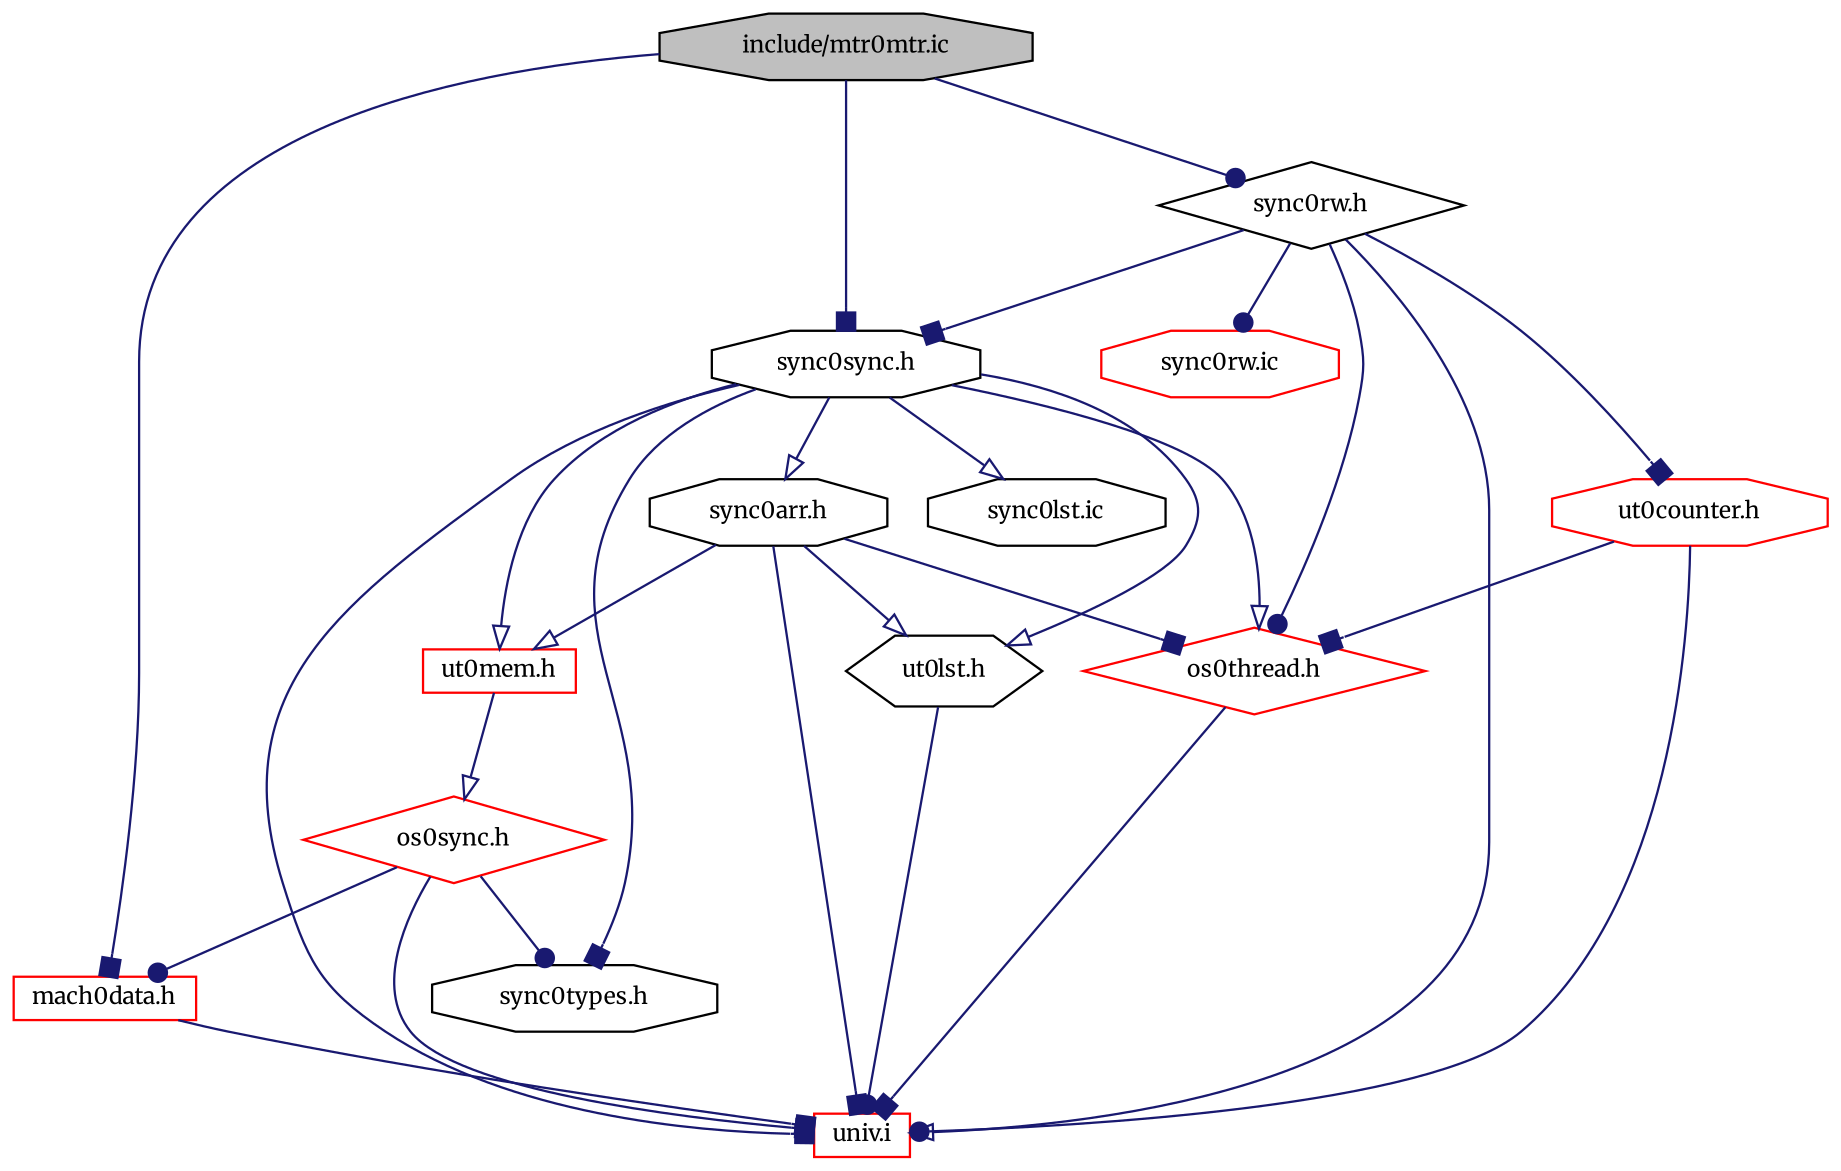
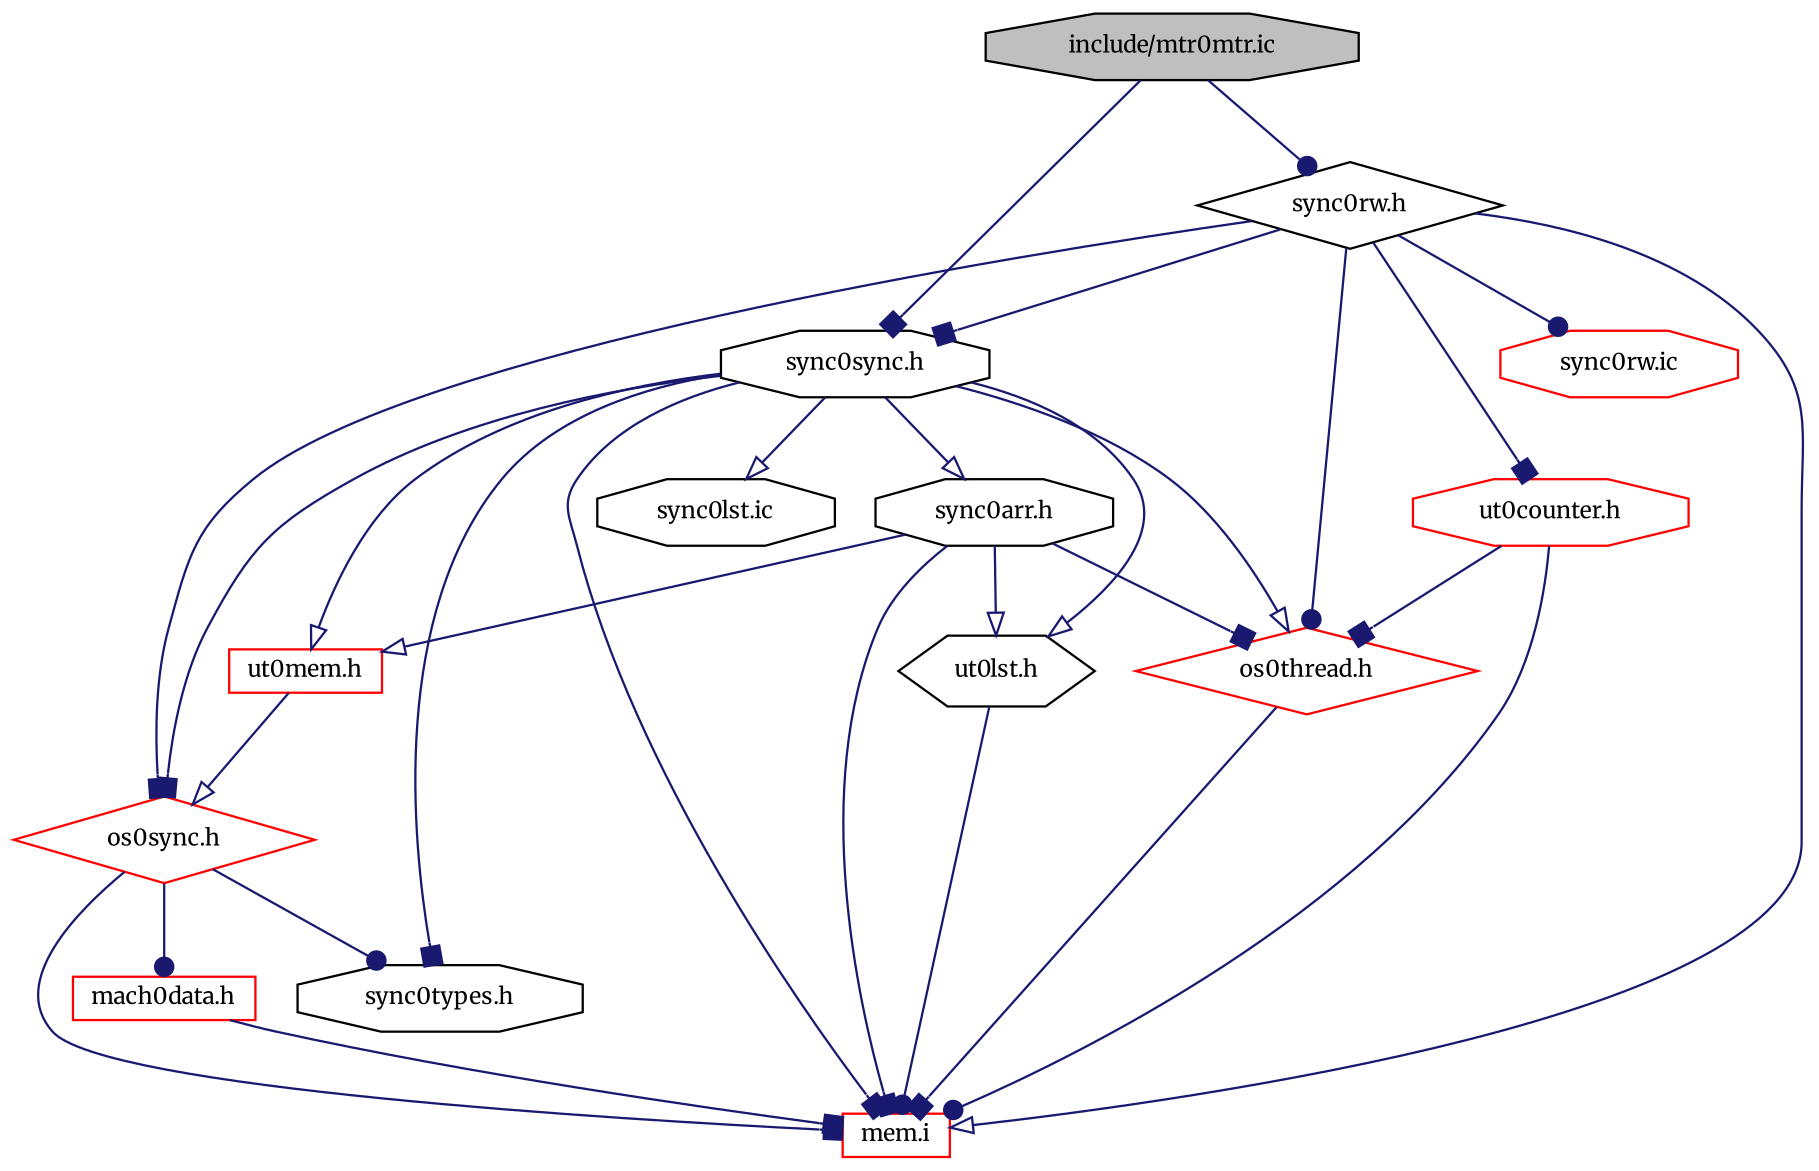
(145, 328) -> none
none -> (584, 348)
none -> (362, 475)
(862, 1135) -> (896, 1135)
